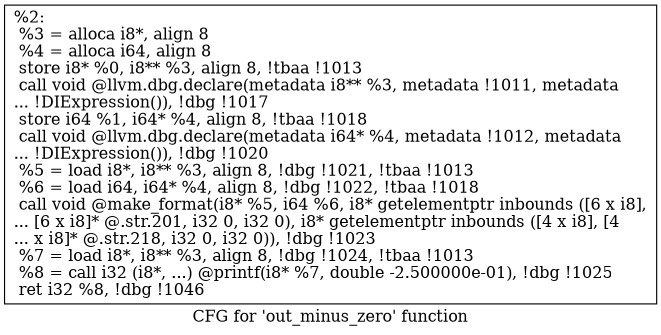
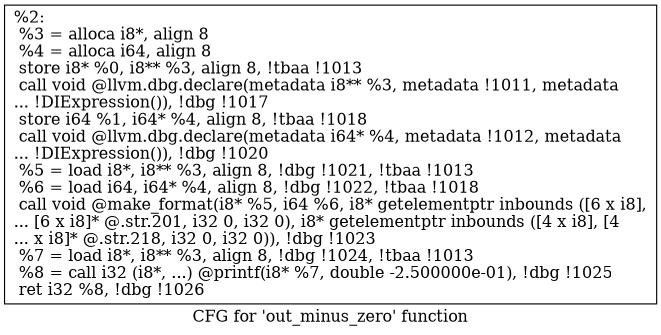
(110, 290) -> (110, 290)
